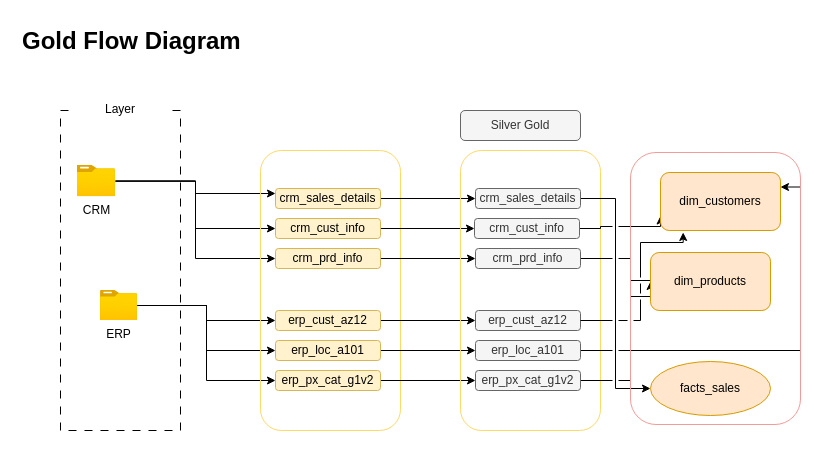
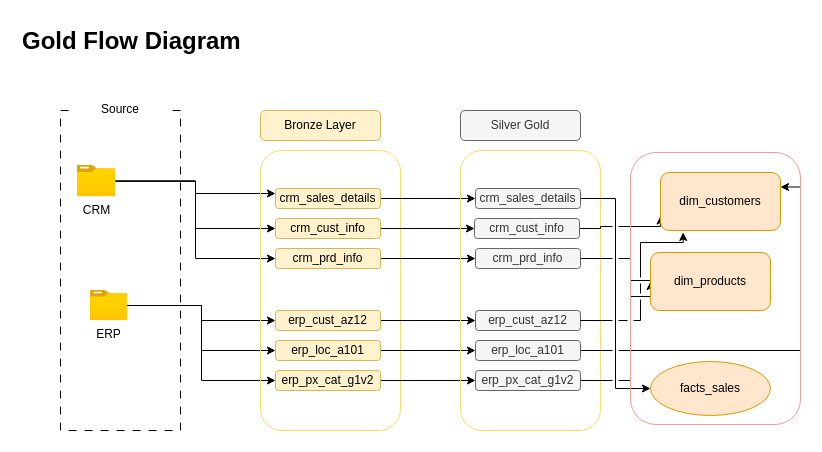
(121, 110) -> (121, 110)
none -> (321, 126)
(119, 306) -> (109, 306)
